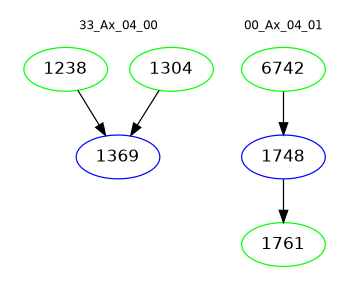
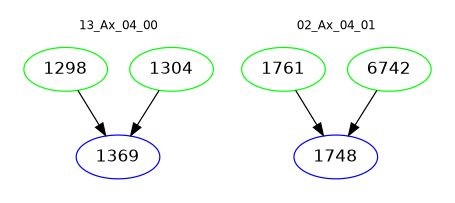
(119, 26) -> (119, 26)
(283, 26) -> (336, 26)
(66, 69) -> (66, 69)
(283, 195) -> (306, 108)
